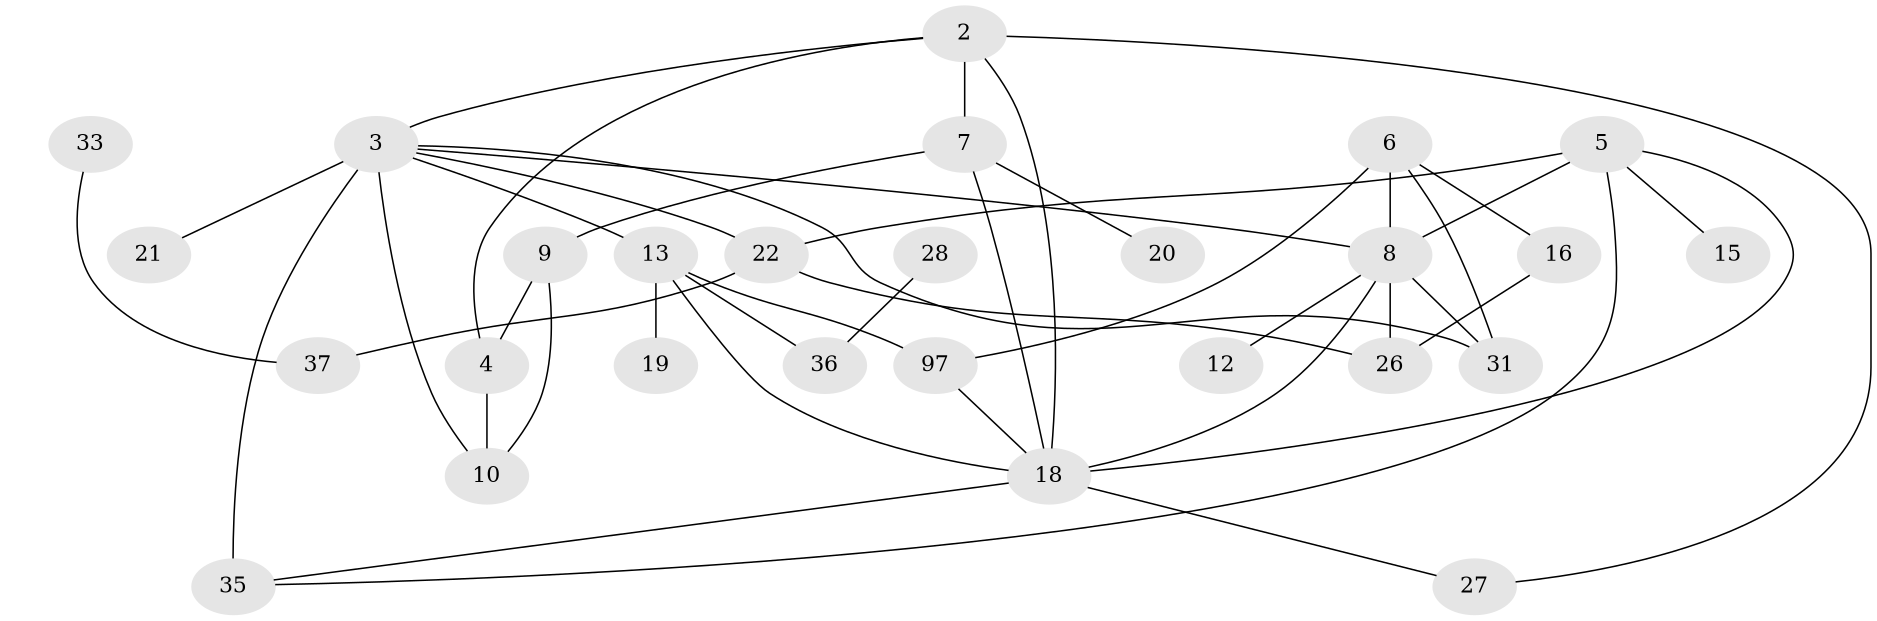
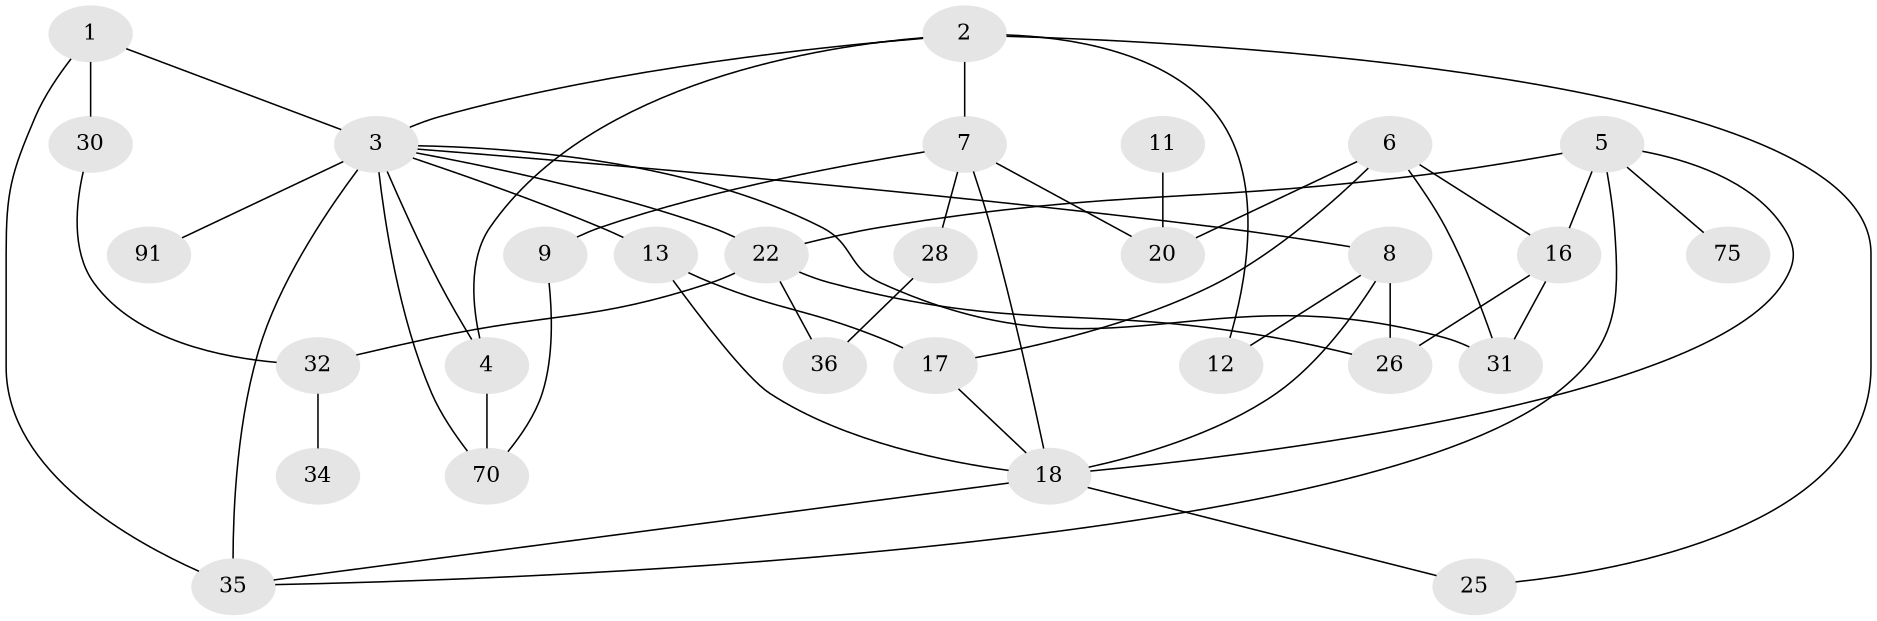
none -> (91, 34)
(91, 144) -> (91, 144)
none -> (1163, 144)
(1390, 200) -> (1277, 200)
(1496, 200) -> (1581, 200)
none -> (948, 207)
(1049, 247) -> (1216, 115)
(149, 255) -> (149, 255)
(1728, 255) -> (1728, 255)
(516, 310) -> (426, 257)
(741, 310) -> (789, 299)
(1445, 310) -> (1530, 310)
(318, 366) -> (318, 366)
(656, 366) -> none
(935, 366) -> (935, 366)
none -> (318, 476)
(487, 476) -> (487, 476)
(1475, 587) -> (1475, 587)
